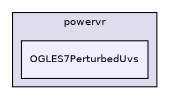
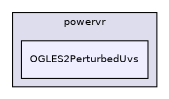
(85, 60) -> (85, 60)
